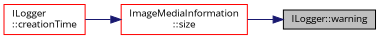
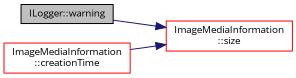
(45, 20) -> (67, 58)
(260, 20) -> (135, 23)
